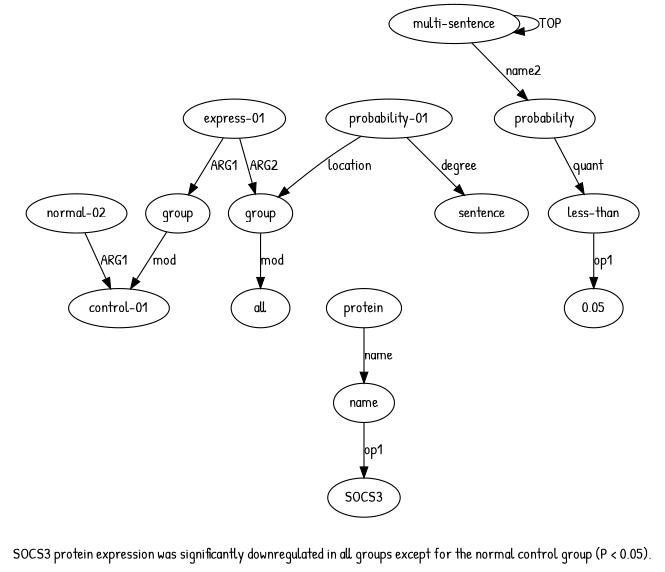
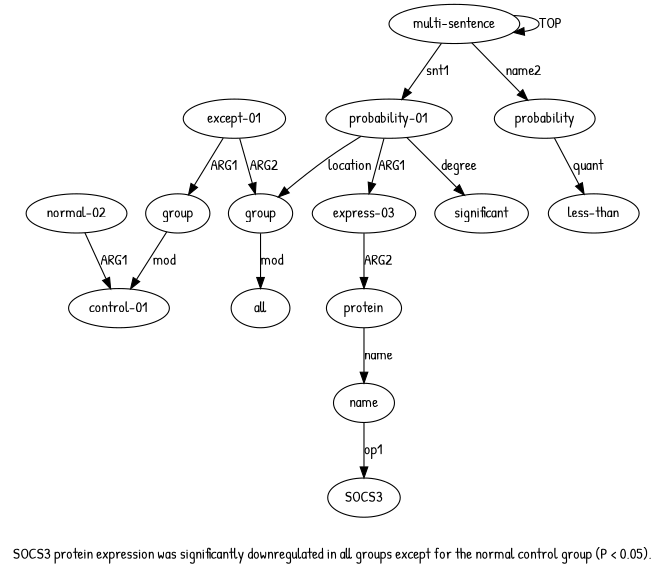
none -> (425, 67)
(234, 119) -> (234, 119)
none -> (364, 213)
(482, 213) -> (482, 213)
(594, 308) -> none
